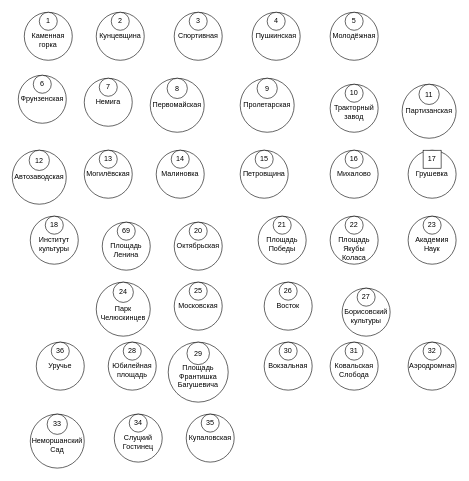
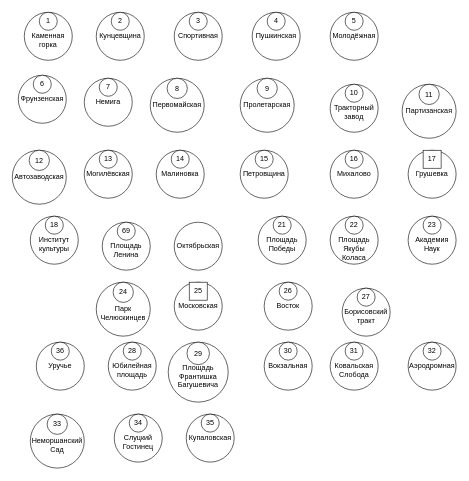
(198, 231) -> none
(198, 291) -> (198, 291)
(366, 312) -> (366, 312)
